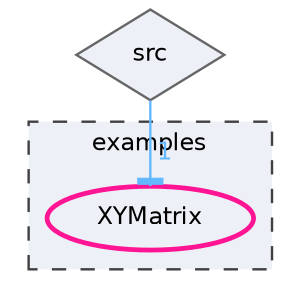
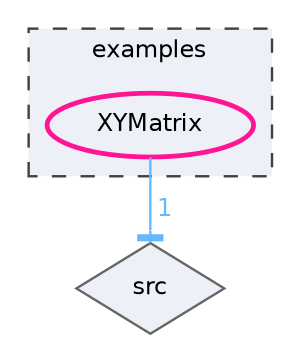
(150, 137) -> (150, 194)
